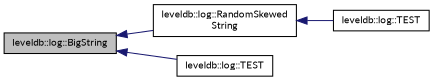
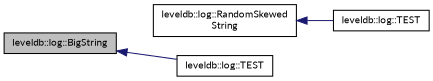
(140, 32) -> none
